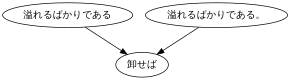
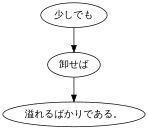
(68, 15) -> (74, 15)
(181, 39) -> (74, 86)
